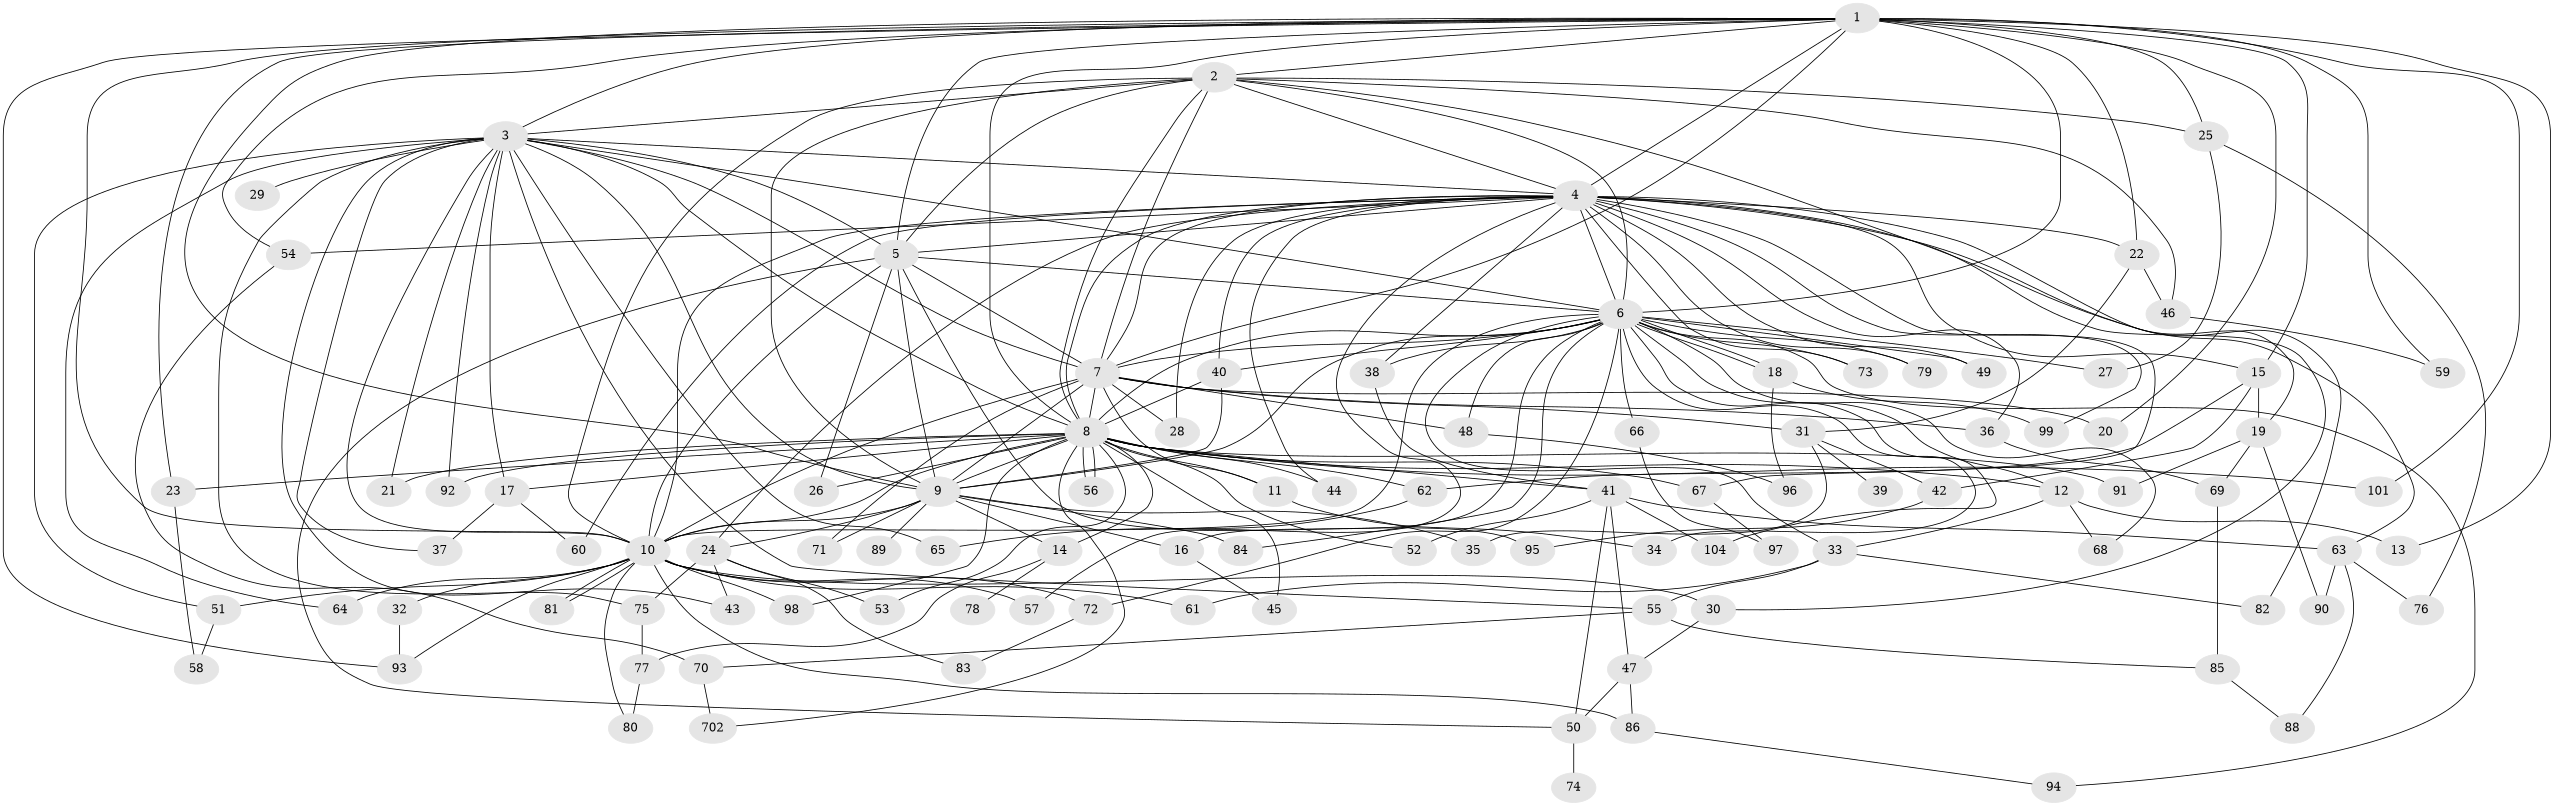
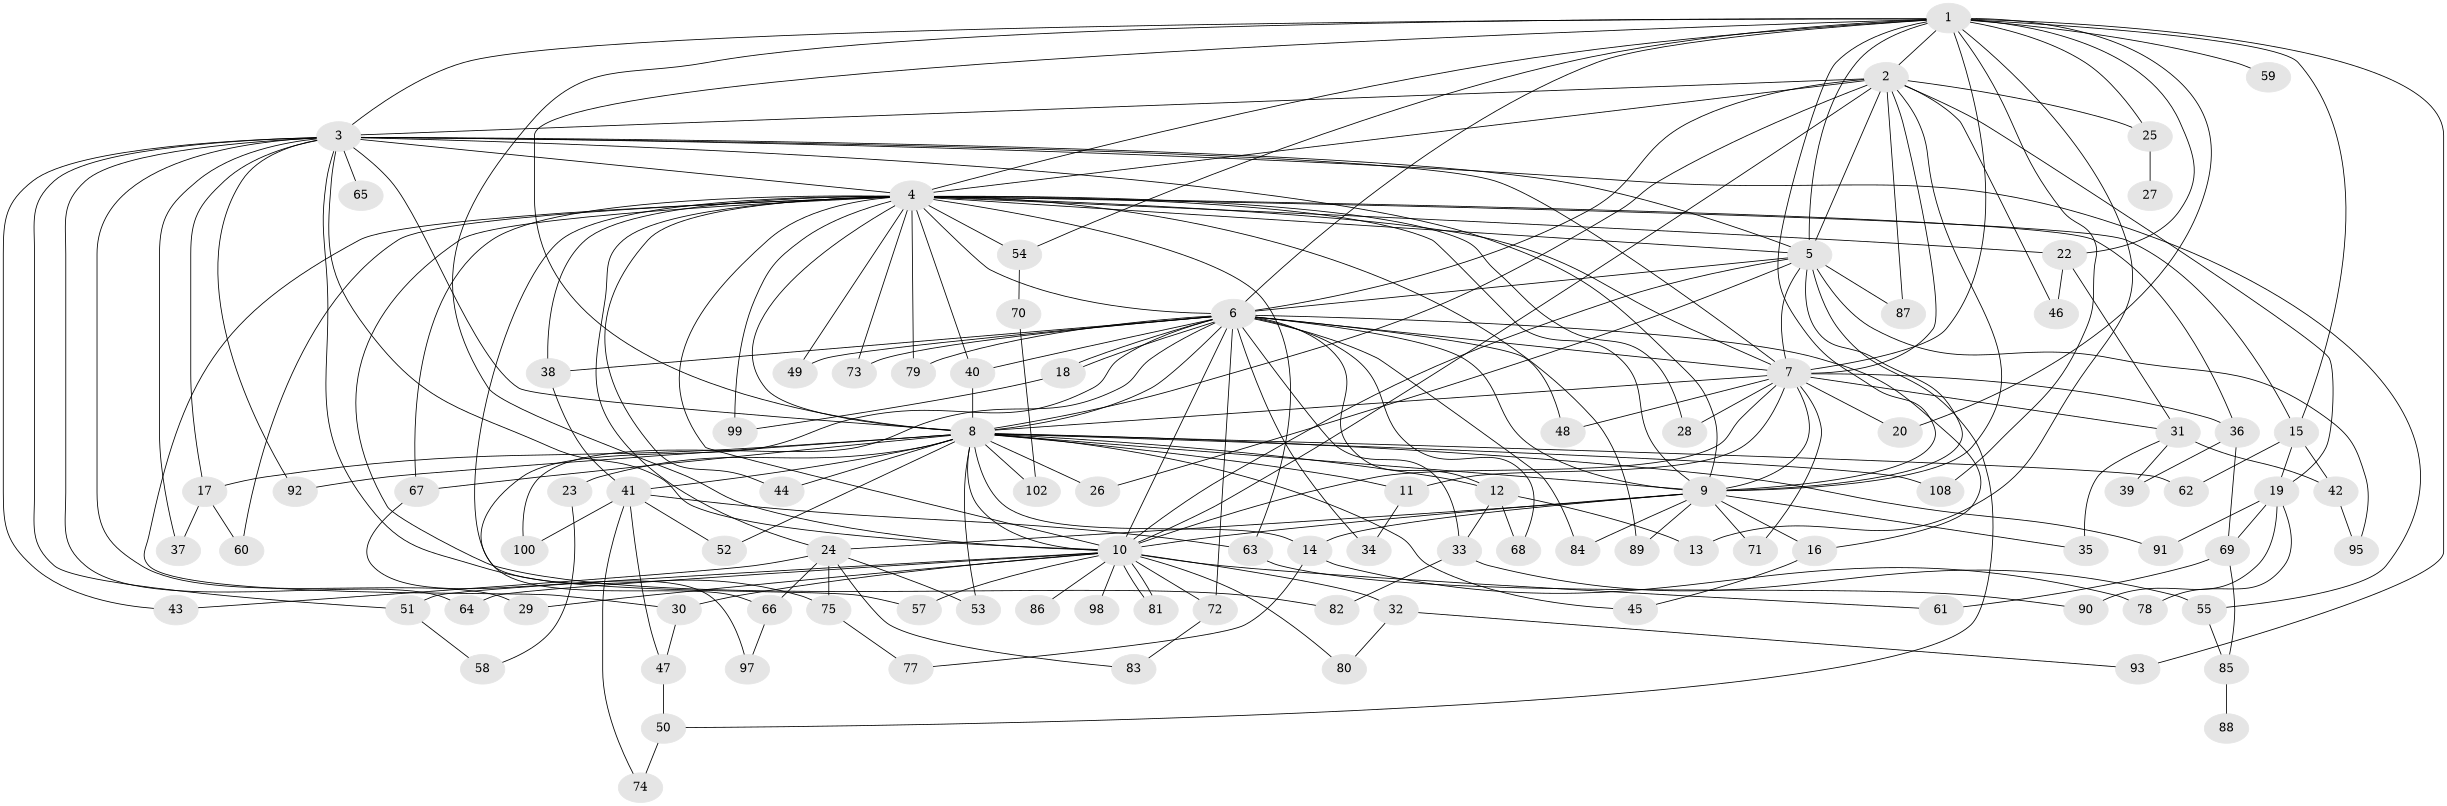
(828, 32) -> none
(1090, 227) -> none
none -> (1346, 266)
none -> (1903, 314)
(2309, 335) -> none
(1864, 340) -> none
none -> (2182, 462)
(1115, 466) -> (1414, 234)
(389, 492) -> none
(1091, 492) -> none
(1790, 492) -> none
(2379, 492) -> (1940, 492)
(1184, 529) -> none
(1715, 551) -> (525, 551)
(972, 561) -> none
none -> (799, 580)
none -> (2257, 586)
(1516, 588) -> (2069, 592)
(517, 598) -> (782, 582)
(1593, 600) -> (603, 641)
(2421, 610) -> none
(1178, 640) -> none
(2345, 645) -> none
(636, 699) -> (1370, 640)
(1631, 699) -> none
(713, 728) -> (1037, 492)
(2054, 788) -> none
